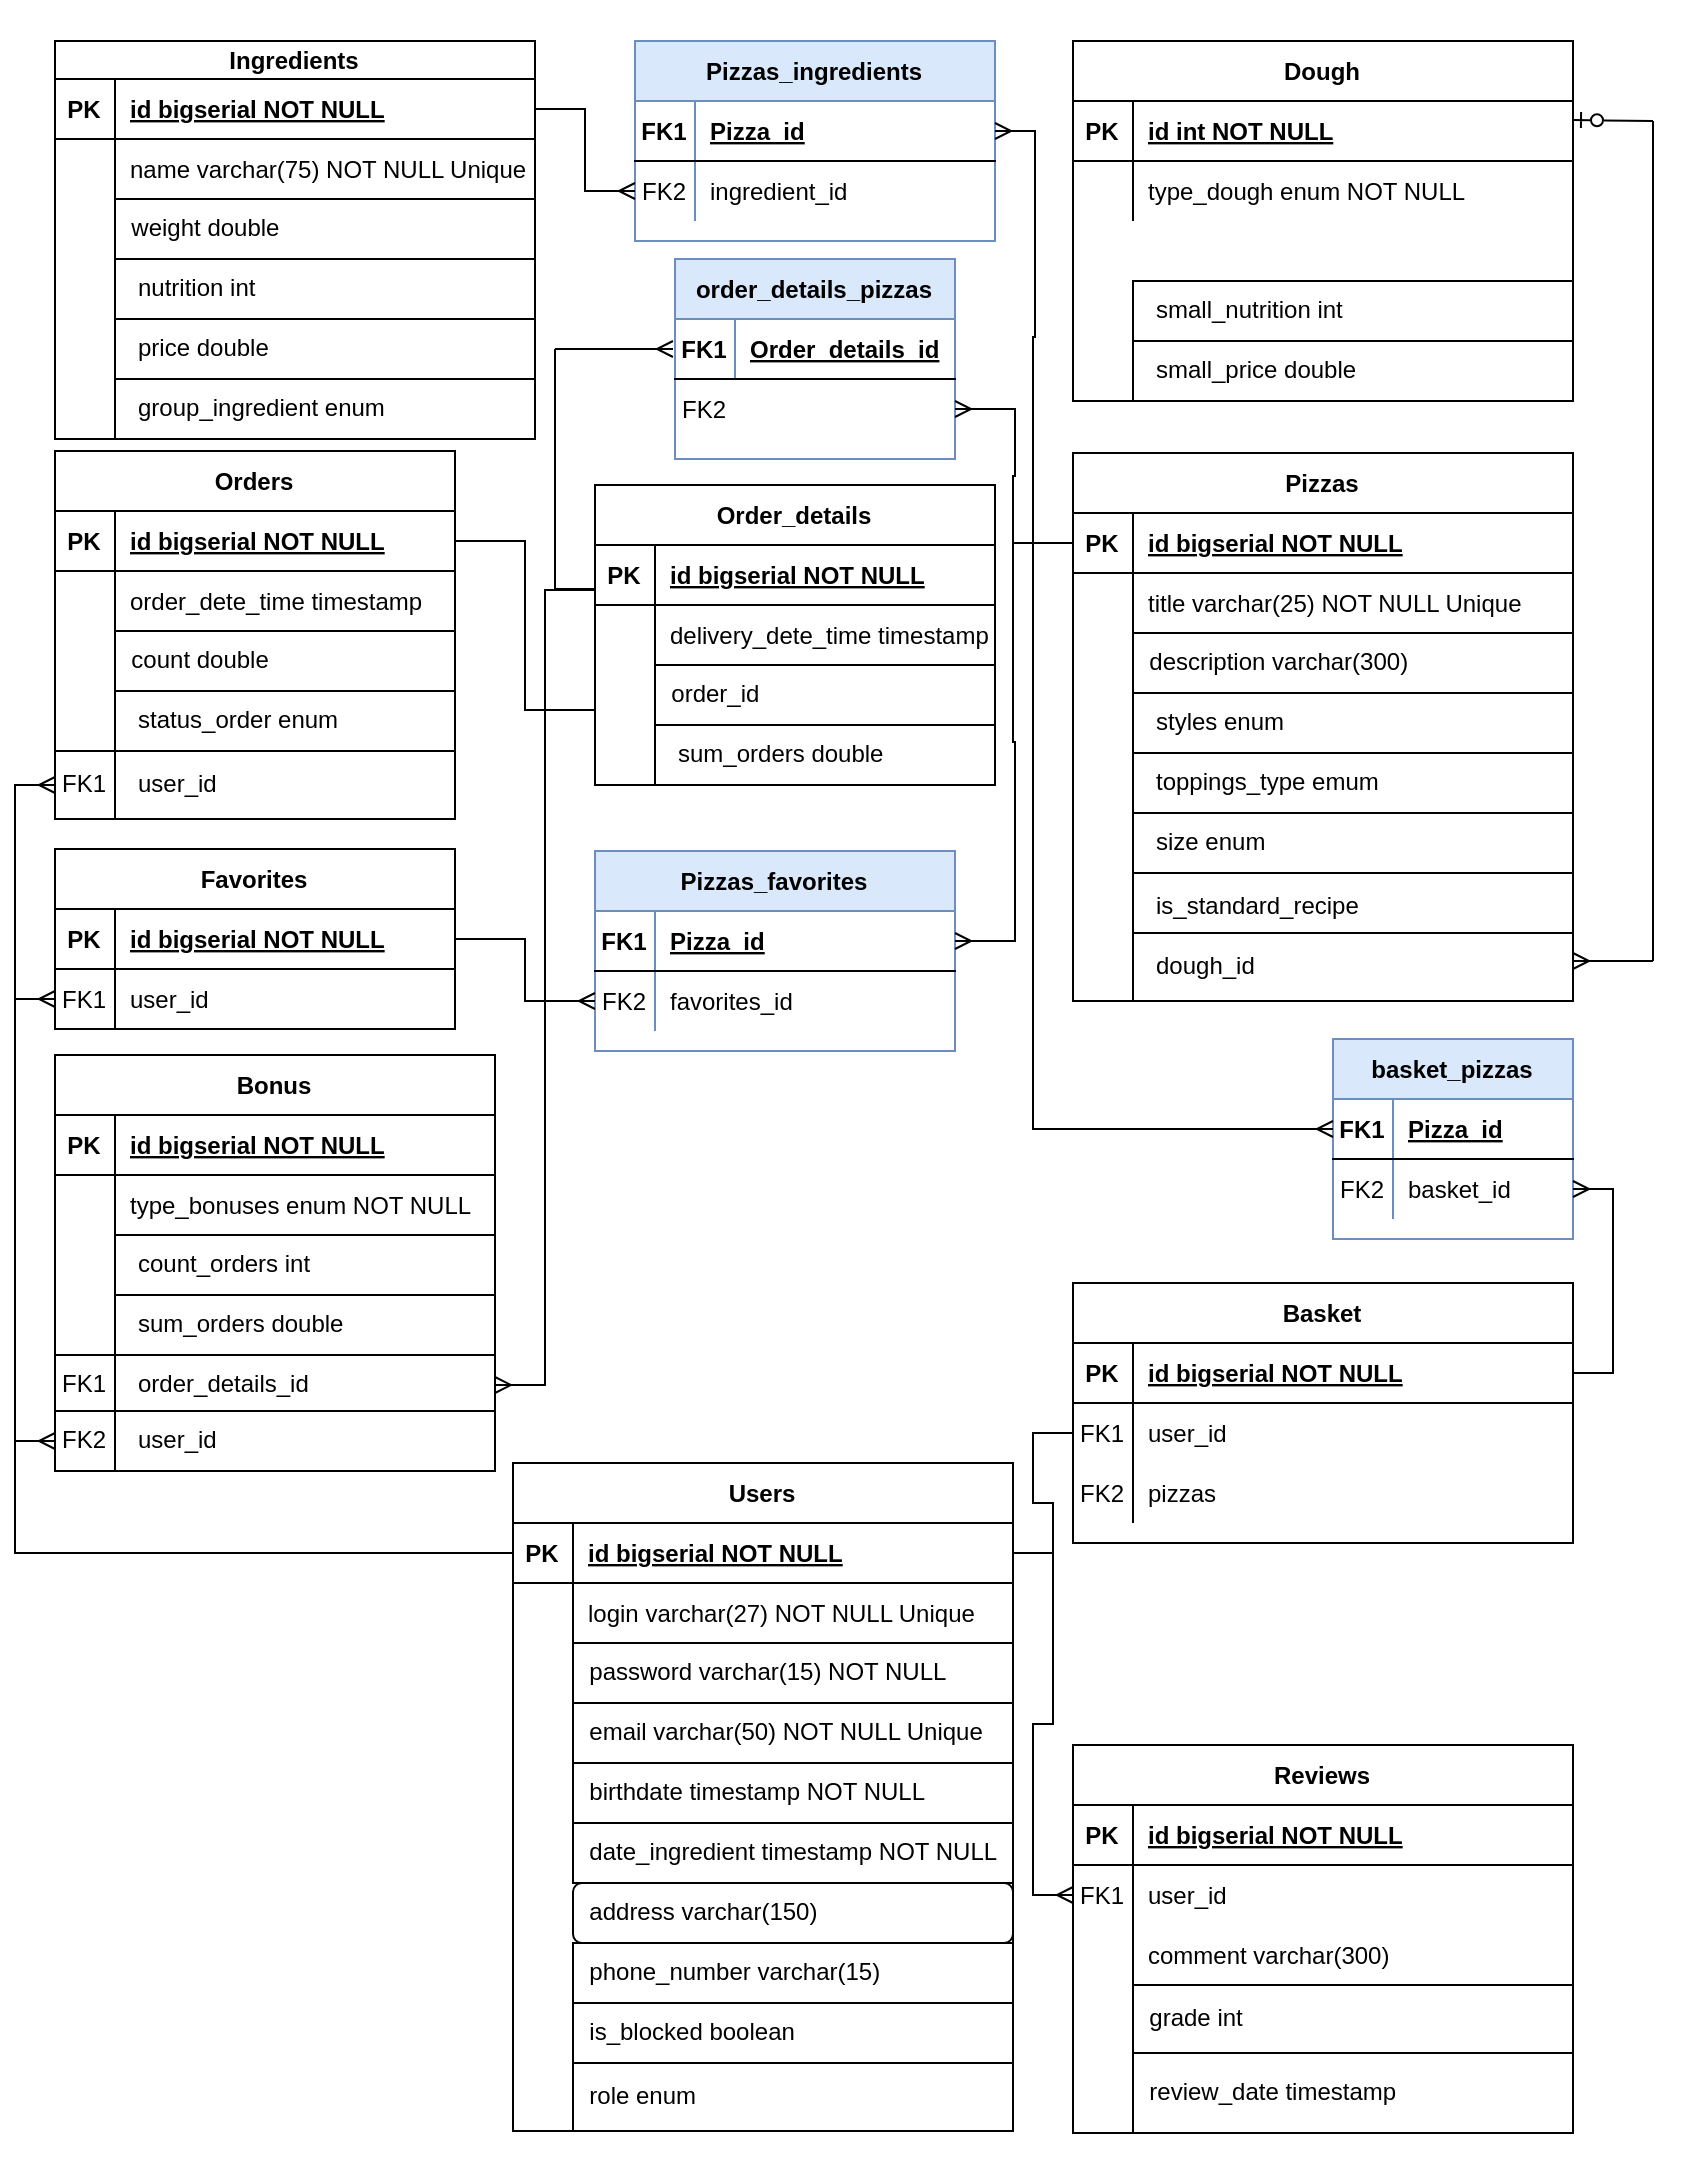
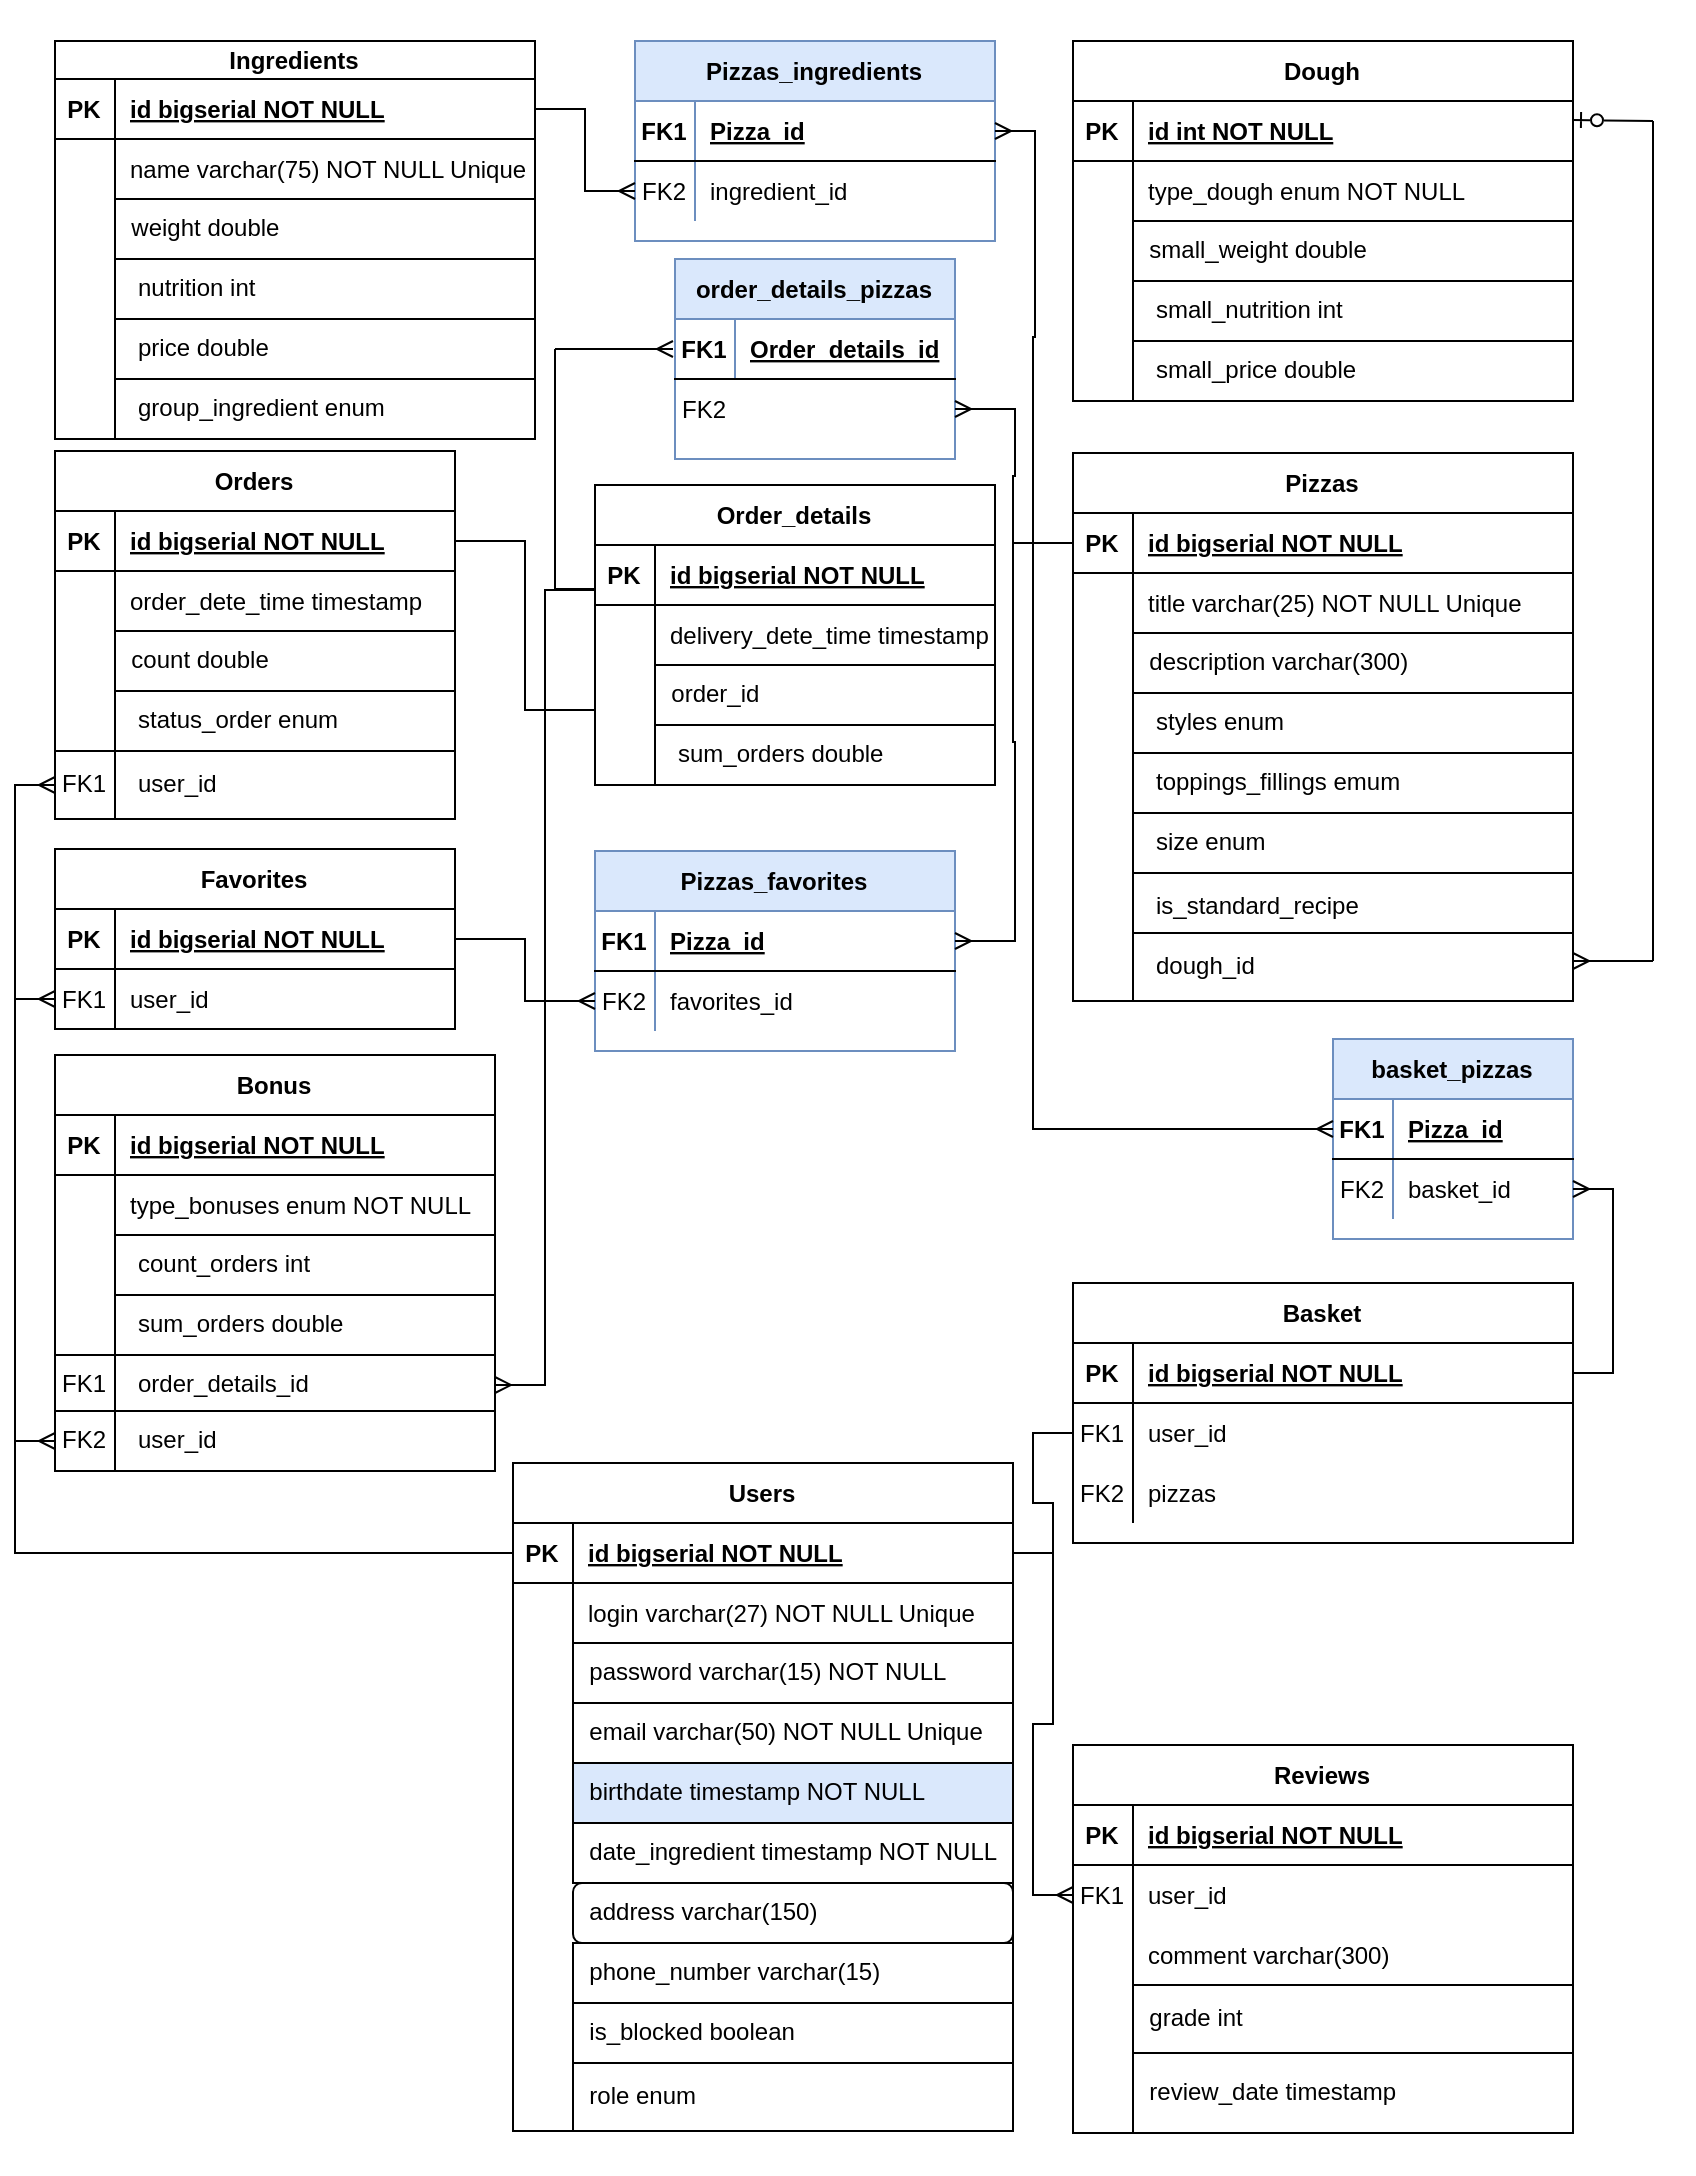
none -> (1353, 251)
(1252, 783) -> (1266, 783)
(793, 1793) -> (793, 1793)
